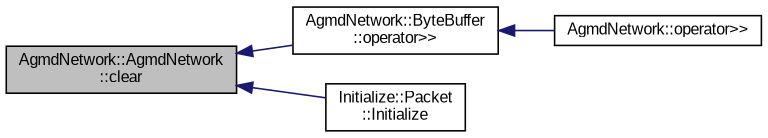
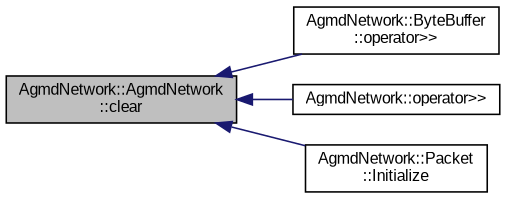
(535, 31) -> (273, 99)
(396, 107) -> (396, 168)
